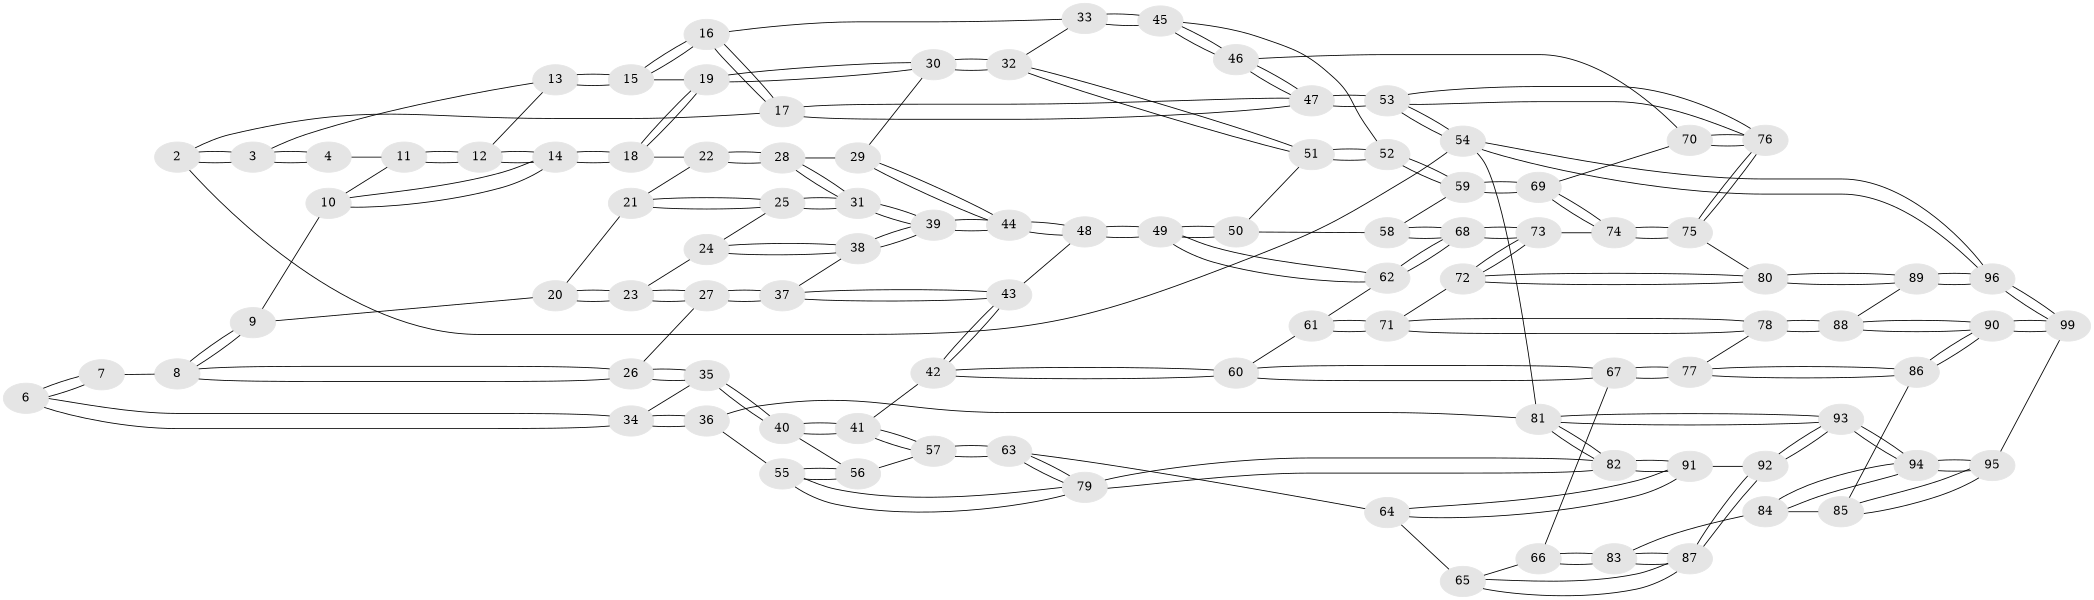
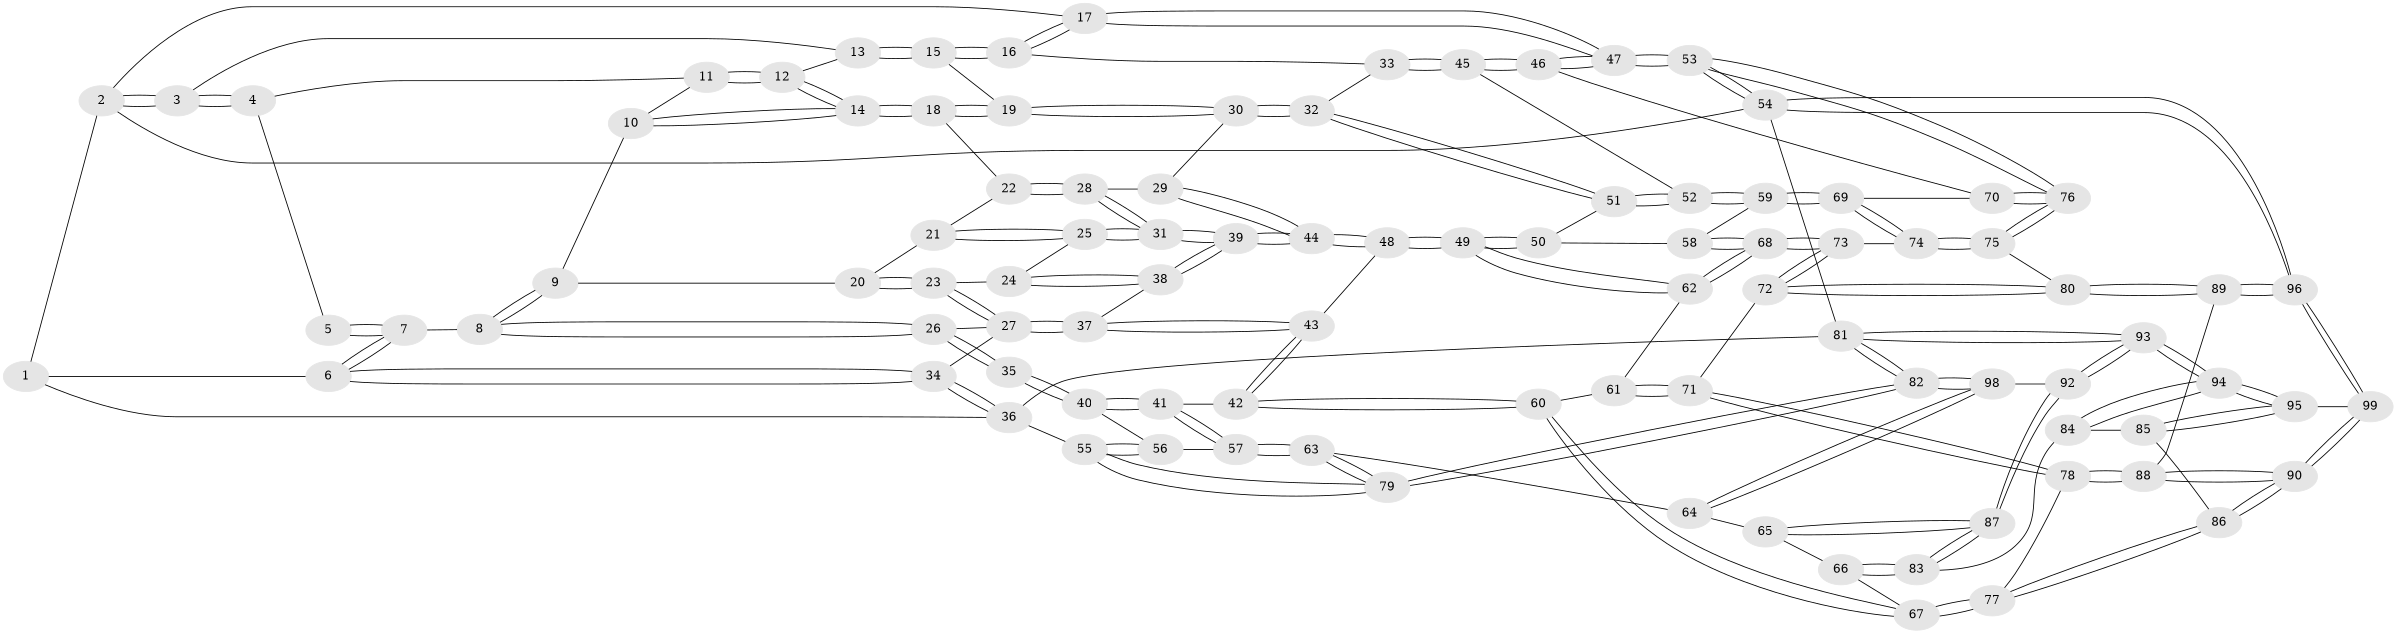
none -> (329, 330)
none -> (26, 376)
(669, 398) -> (963, 357)
(1690, 466) -> (1992, 384)
